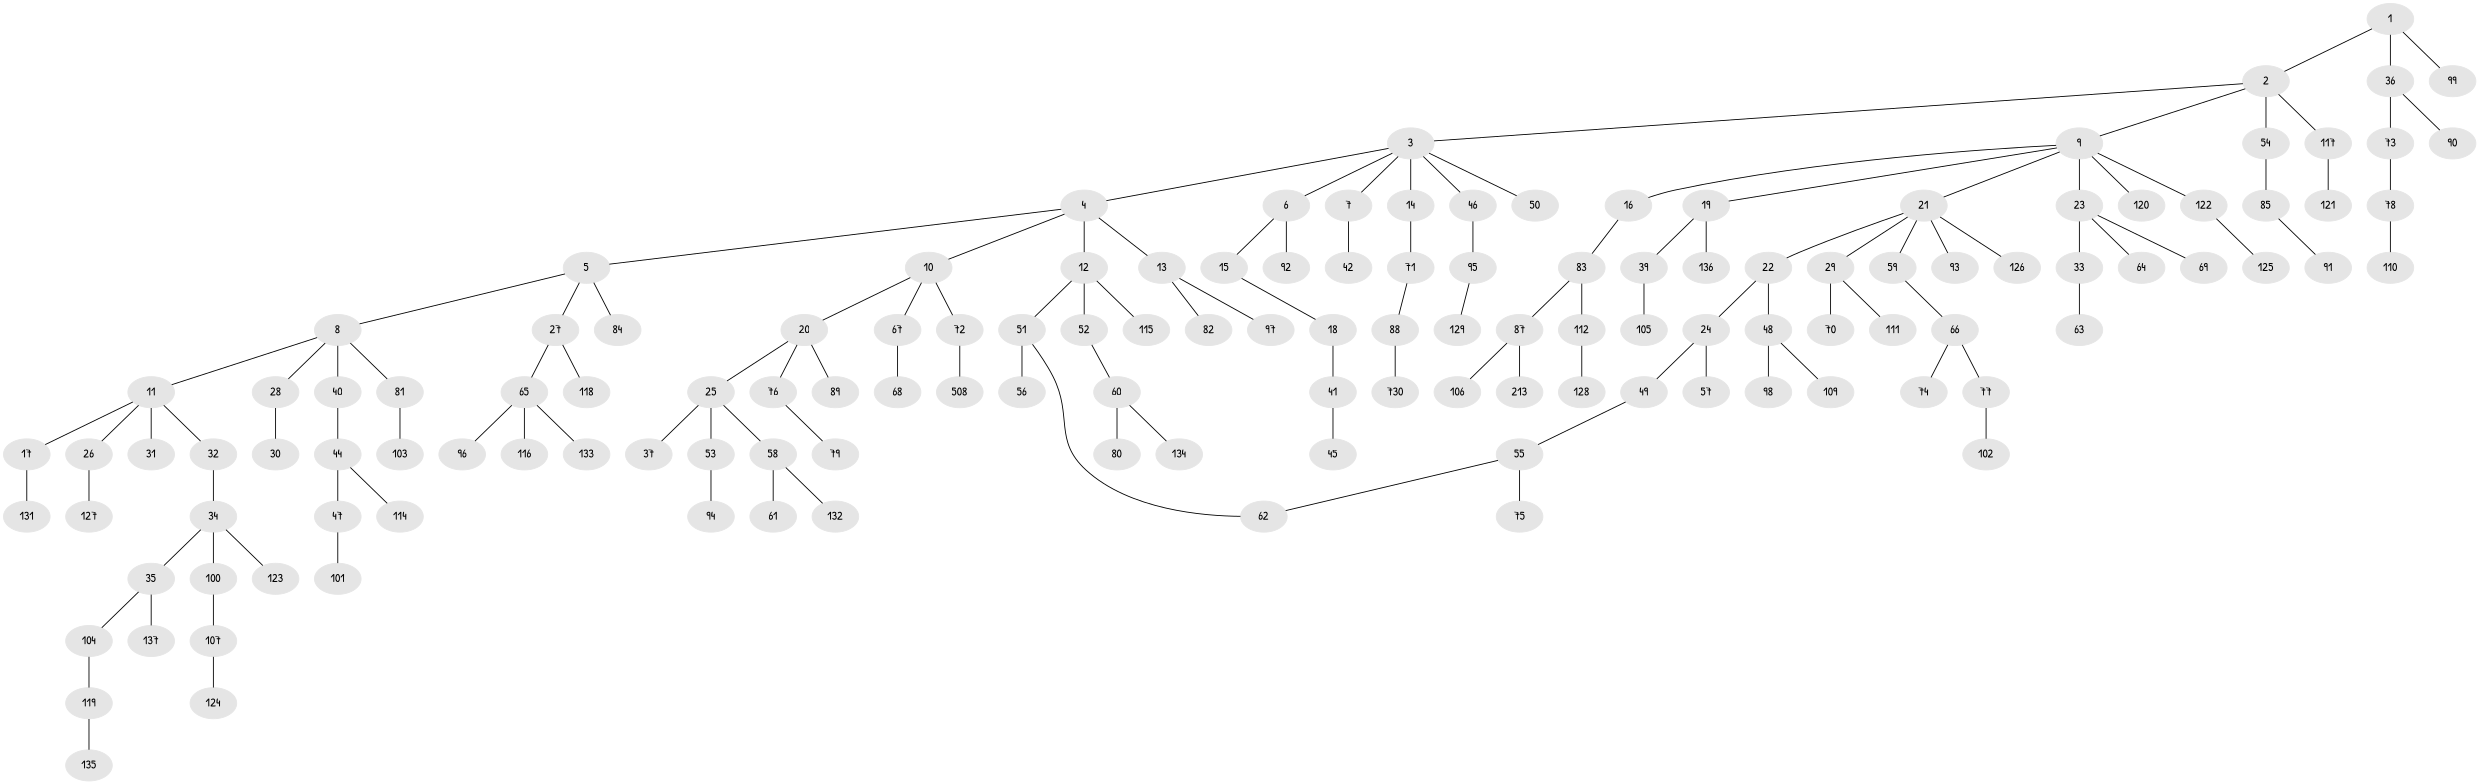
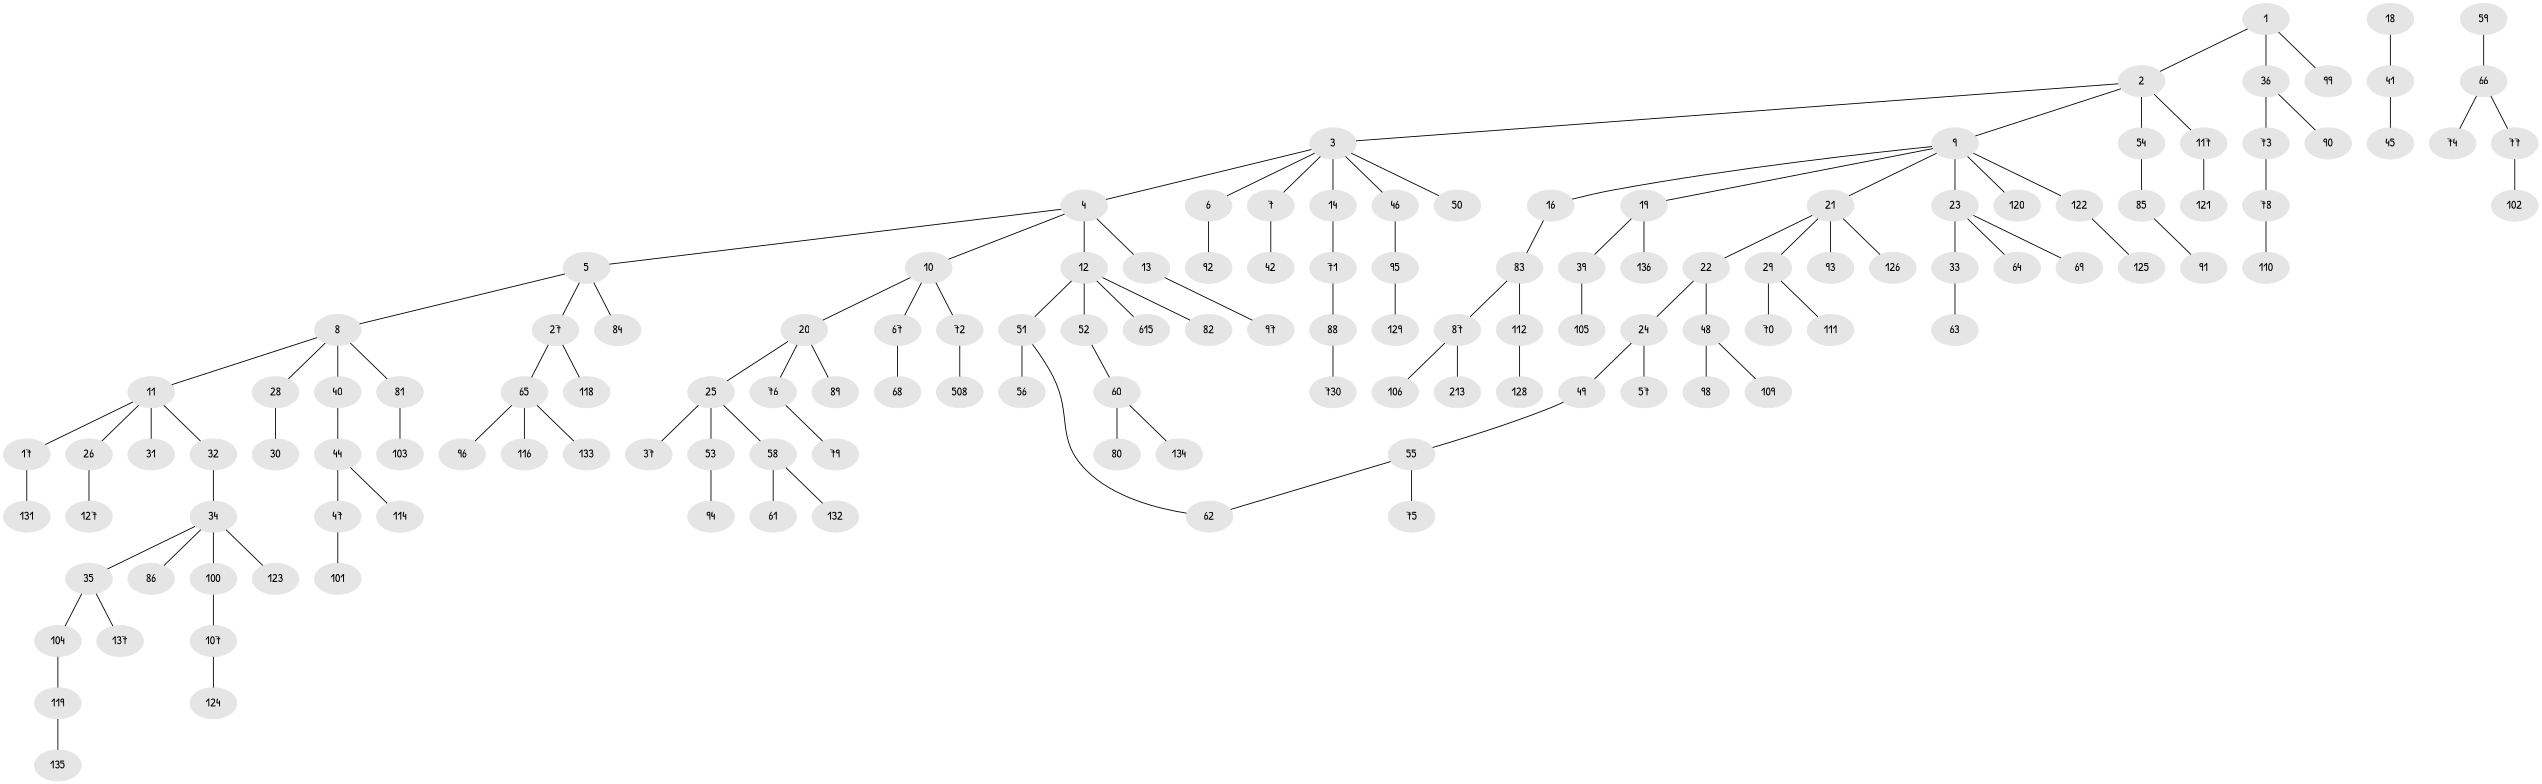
(1908, 237) -> none
(1224, 268) -> none
(1185, 299) -> (1146, 299)
(1146, 330) -> (1146, 330)
none -> (151, 579)
